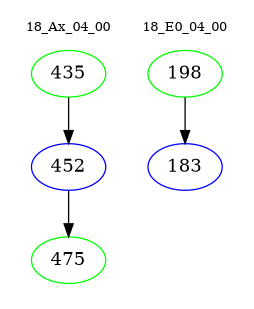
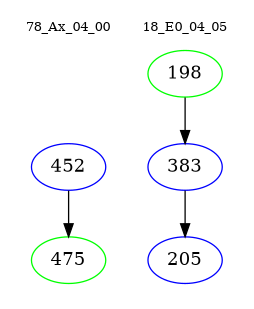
(69, 28) -> (69, 28)
(185, 28) -> (185, 28)
(69, 74) -> none
(185, 167) -> (185, 167)
none -> (185, 260)
